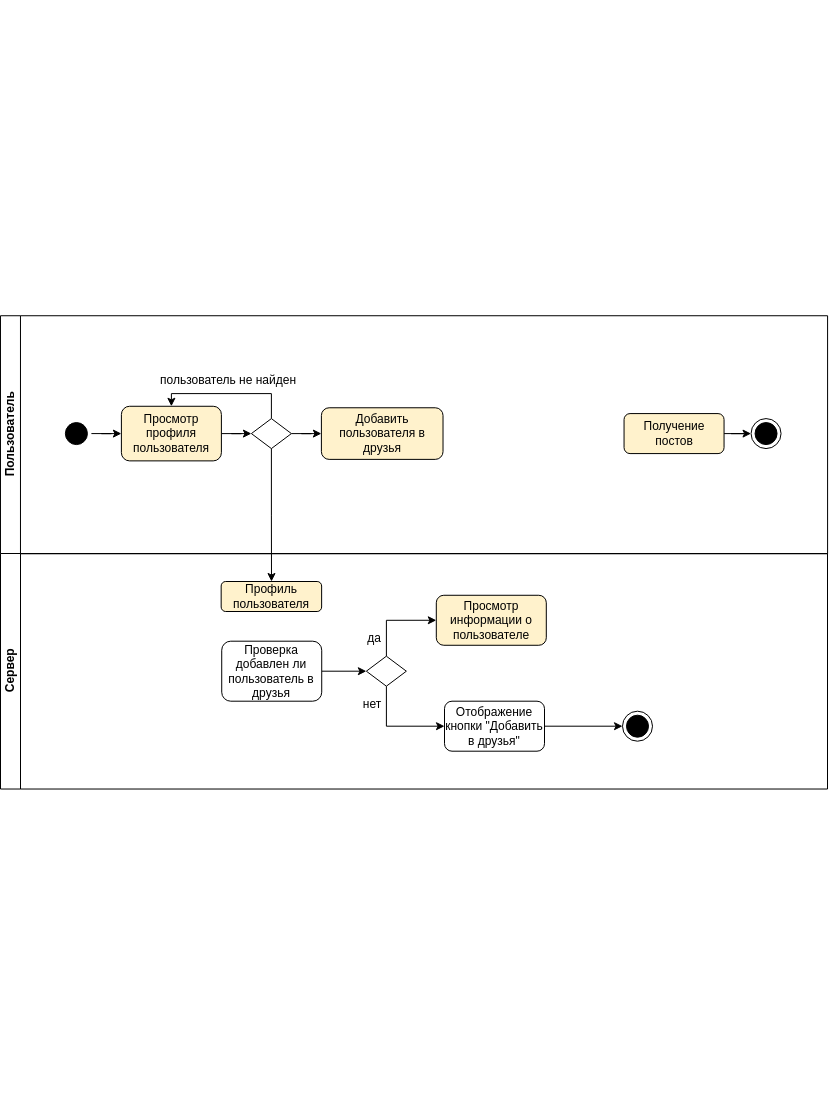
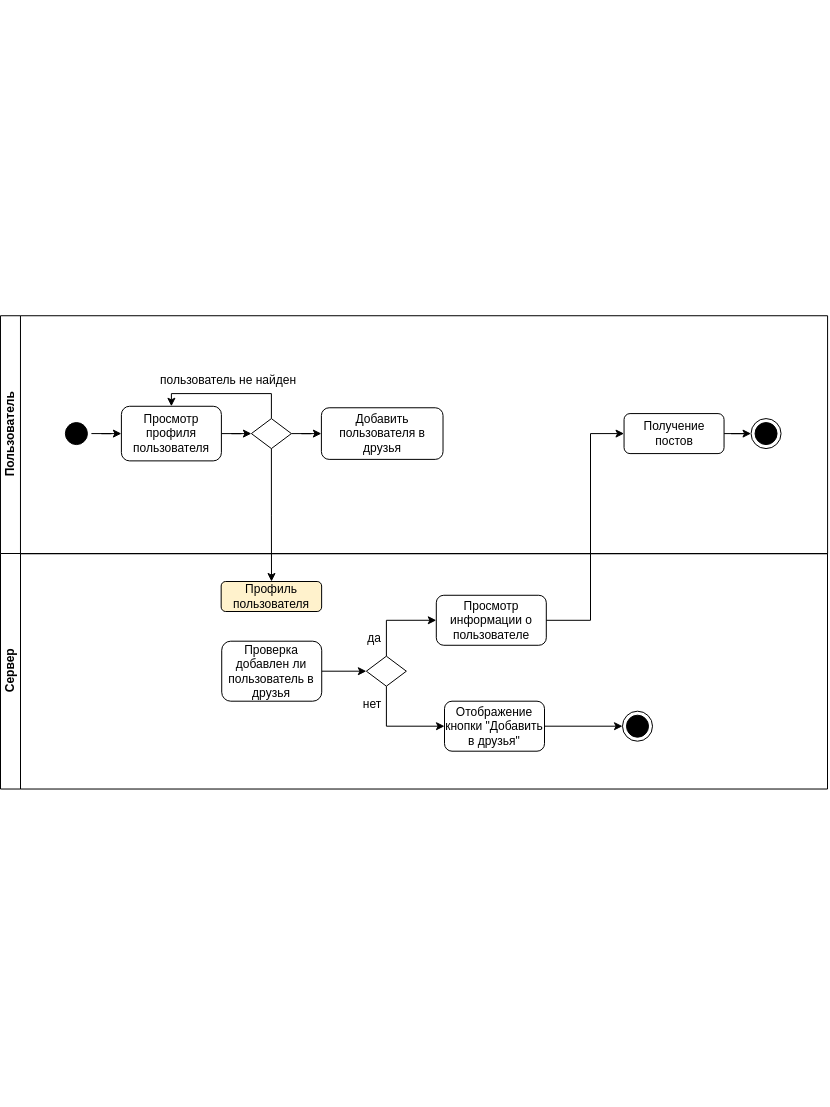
(171, 434) -> (171, 434)
(382, 434) -> (382, 434)
(674, 434) -> (674, 434)
none -> (591, 536)
(491, 620) -> (491, 620)
